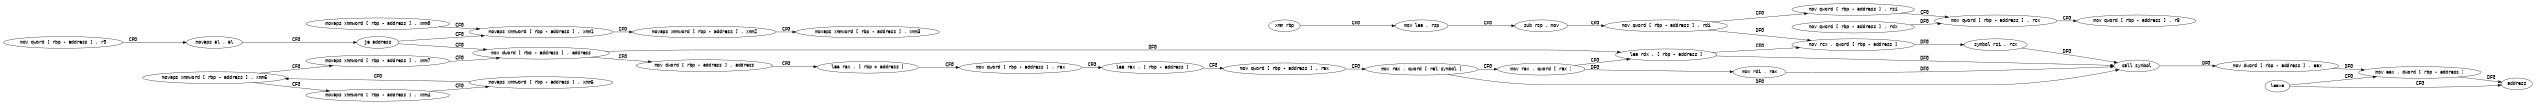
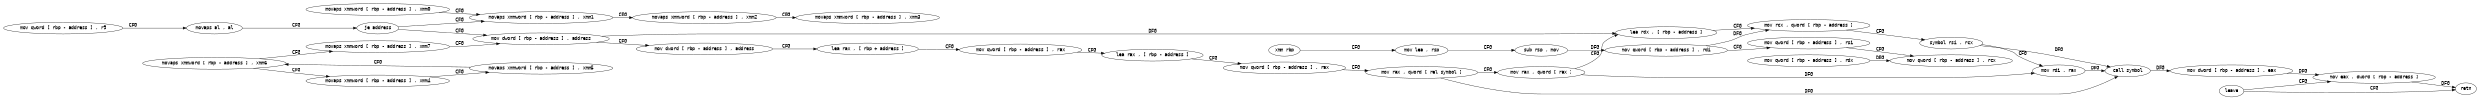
(2136, 21) -> none
(1595, 23) -> (1595, 48)
(1924, 42) -> (1880, 32)
none -> (2012, 52)
(1913, 61) -> none
(2517, 84) -> (2466, 89)
